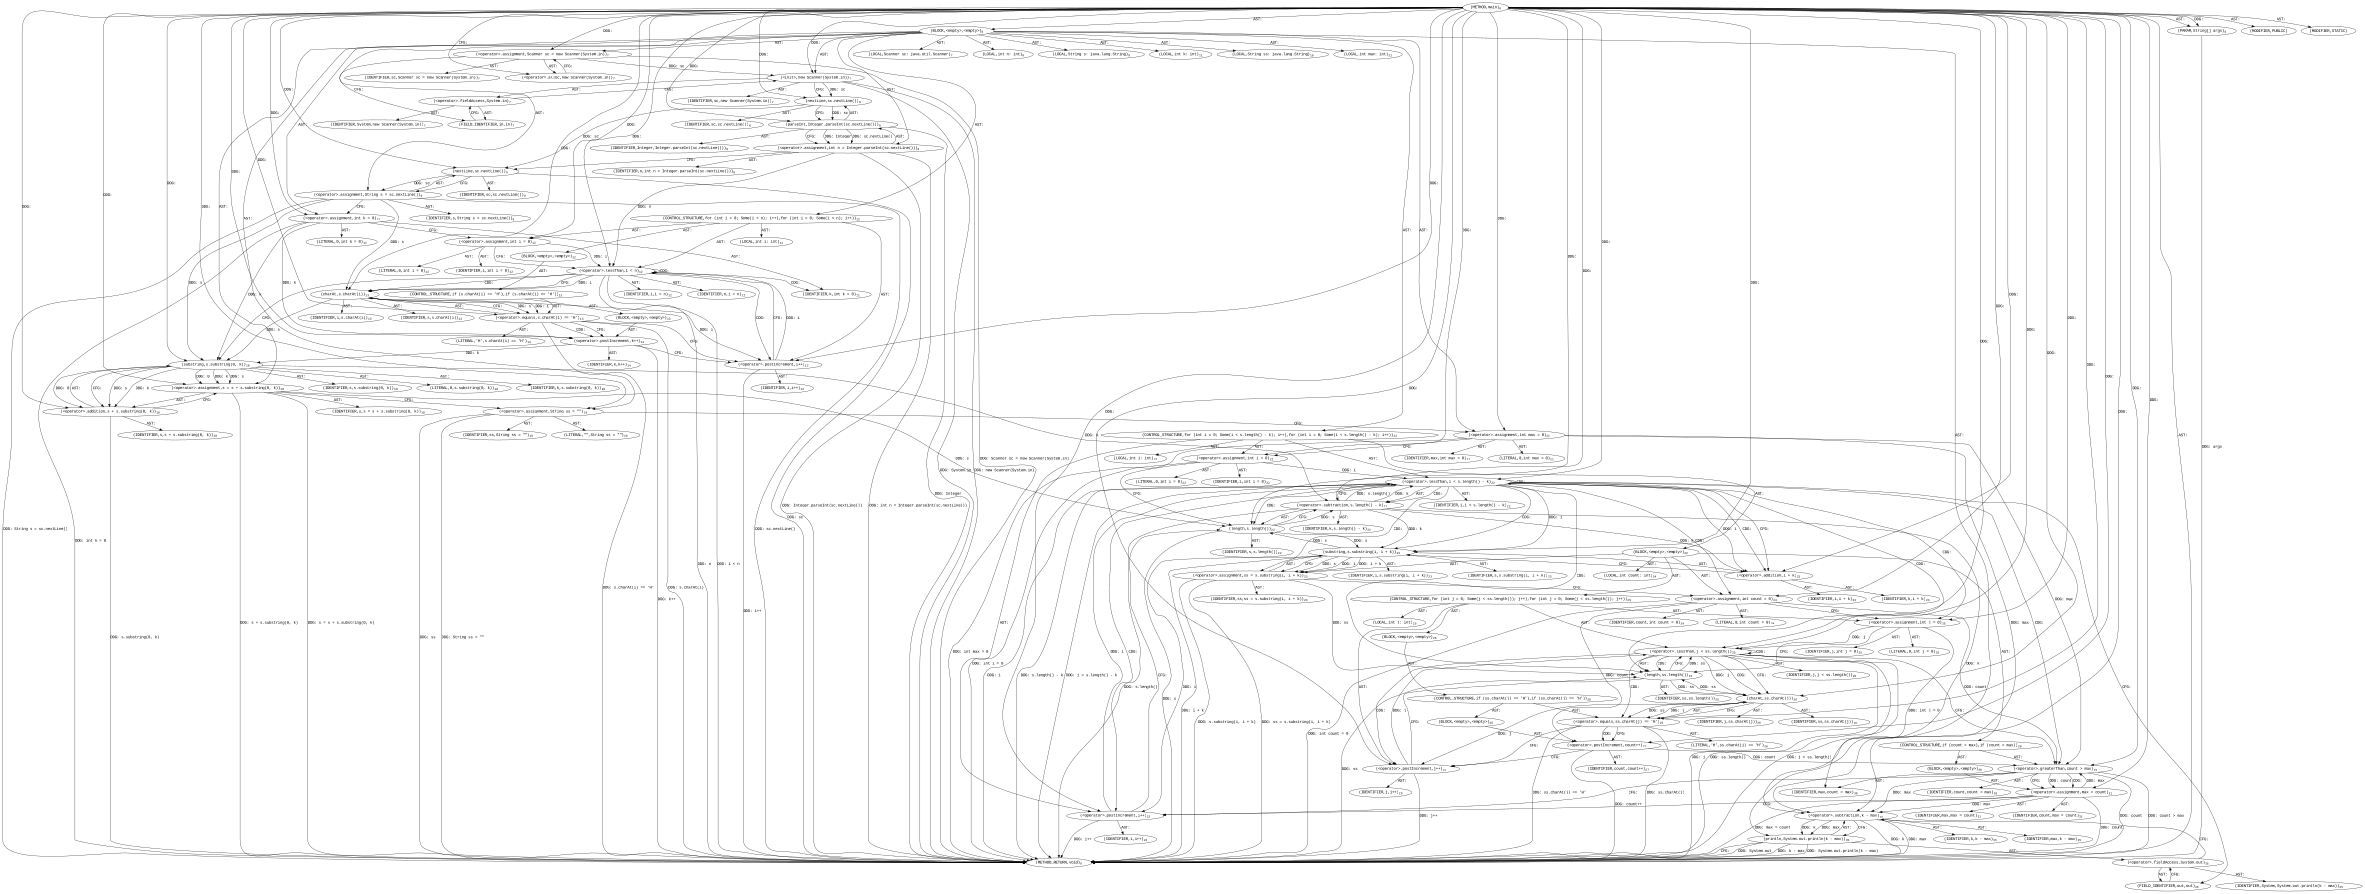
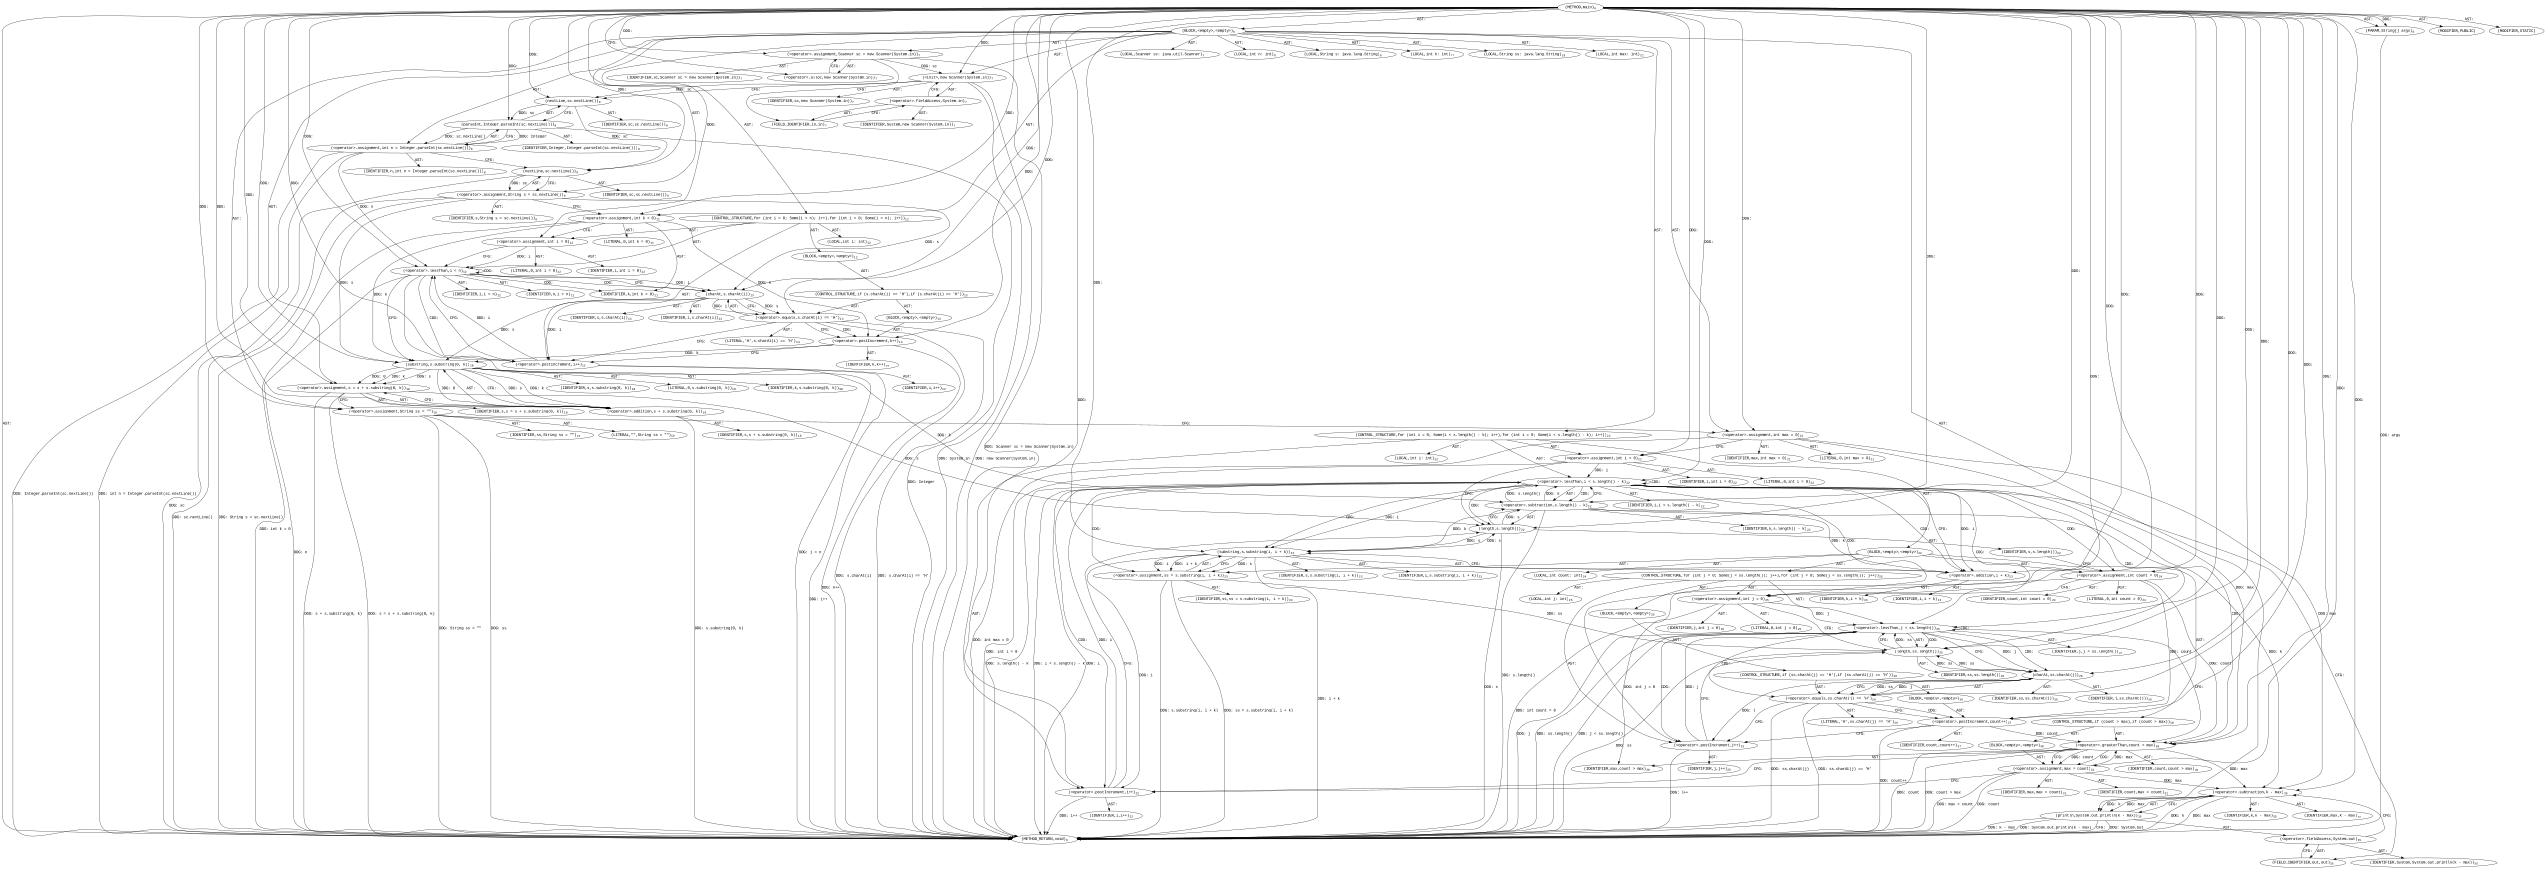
(1517, 588) -> (2073, 564)
